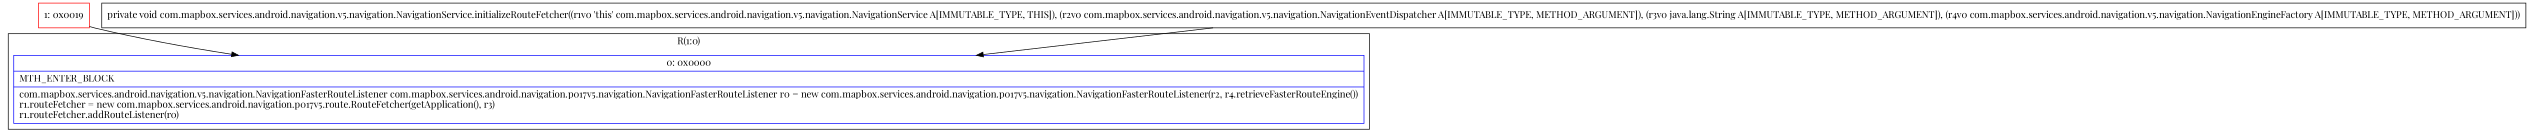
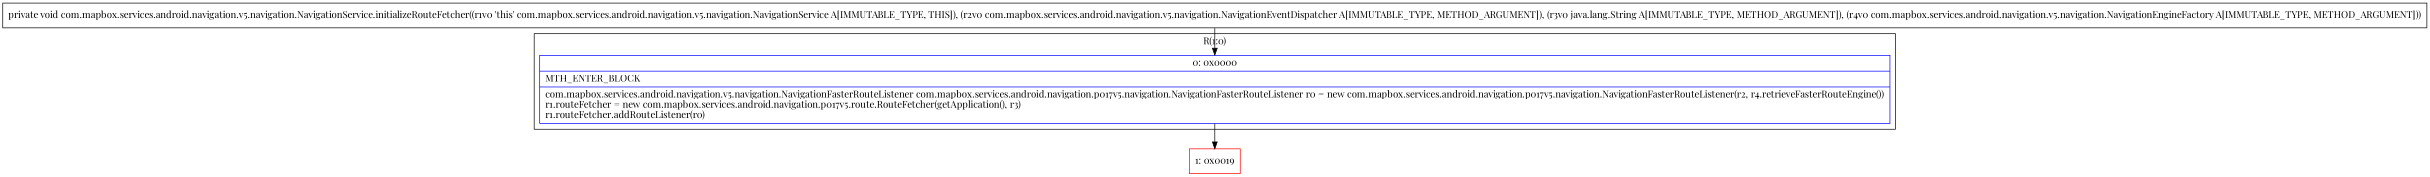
(160, 42) -> (1215, 134)
